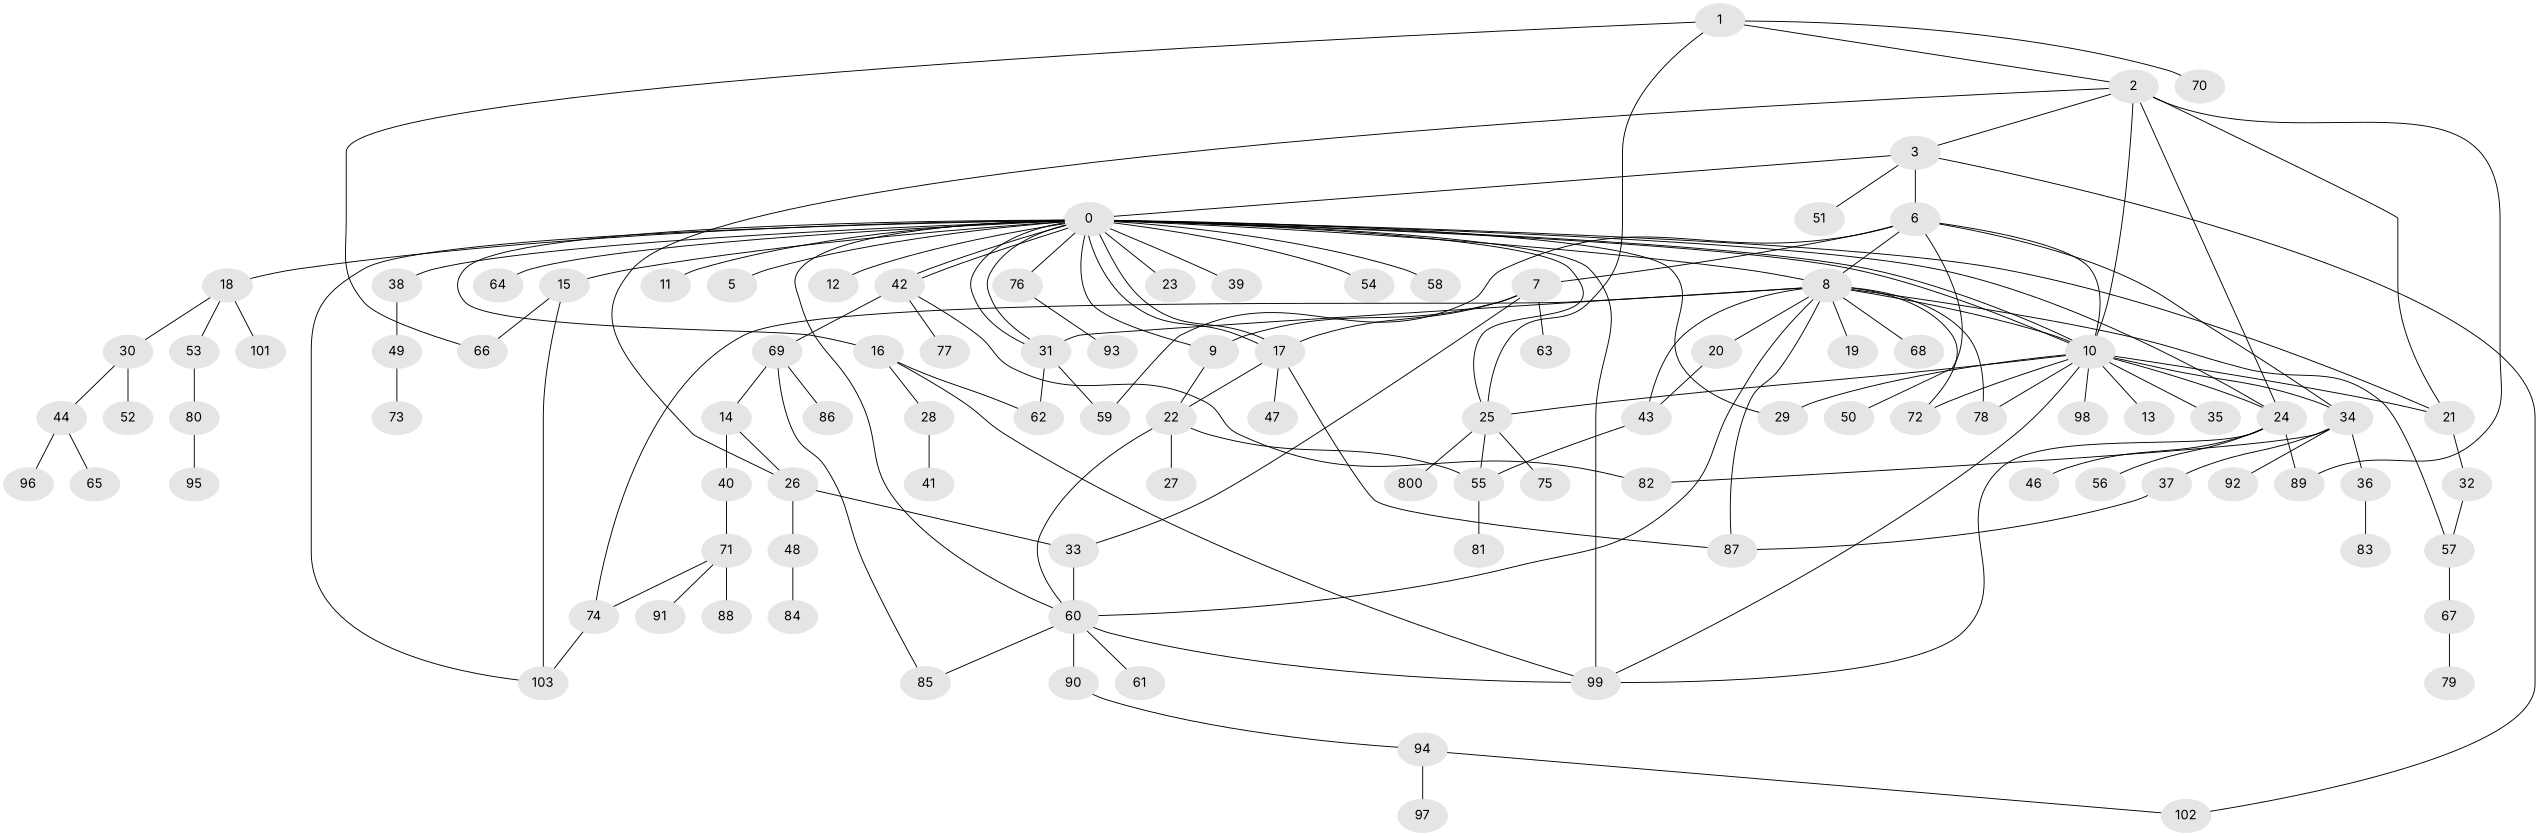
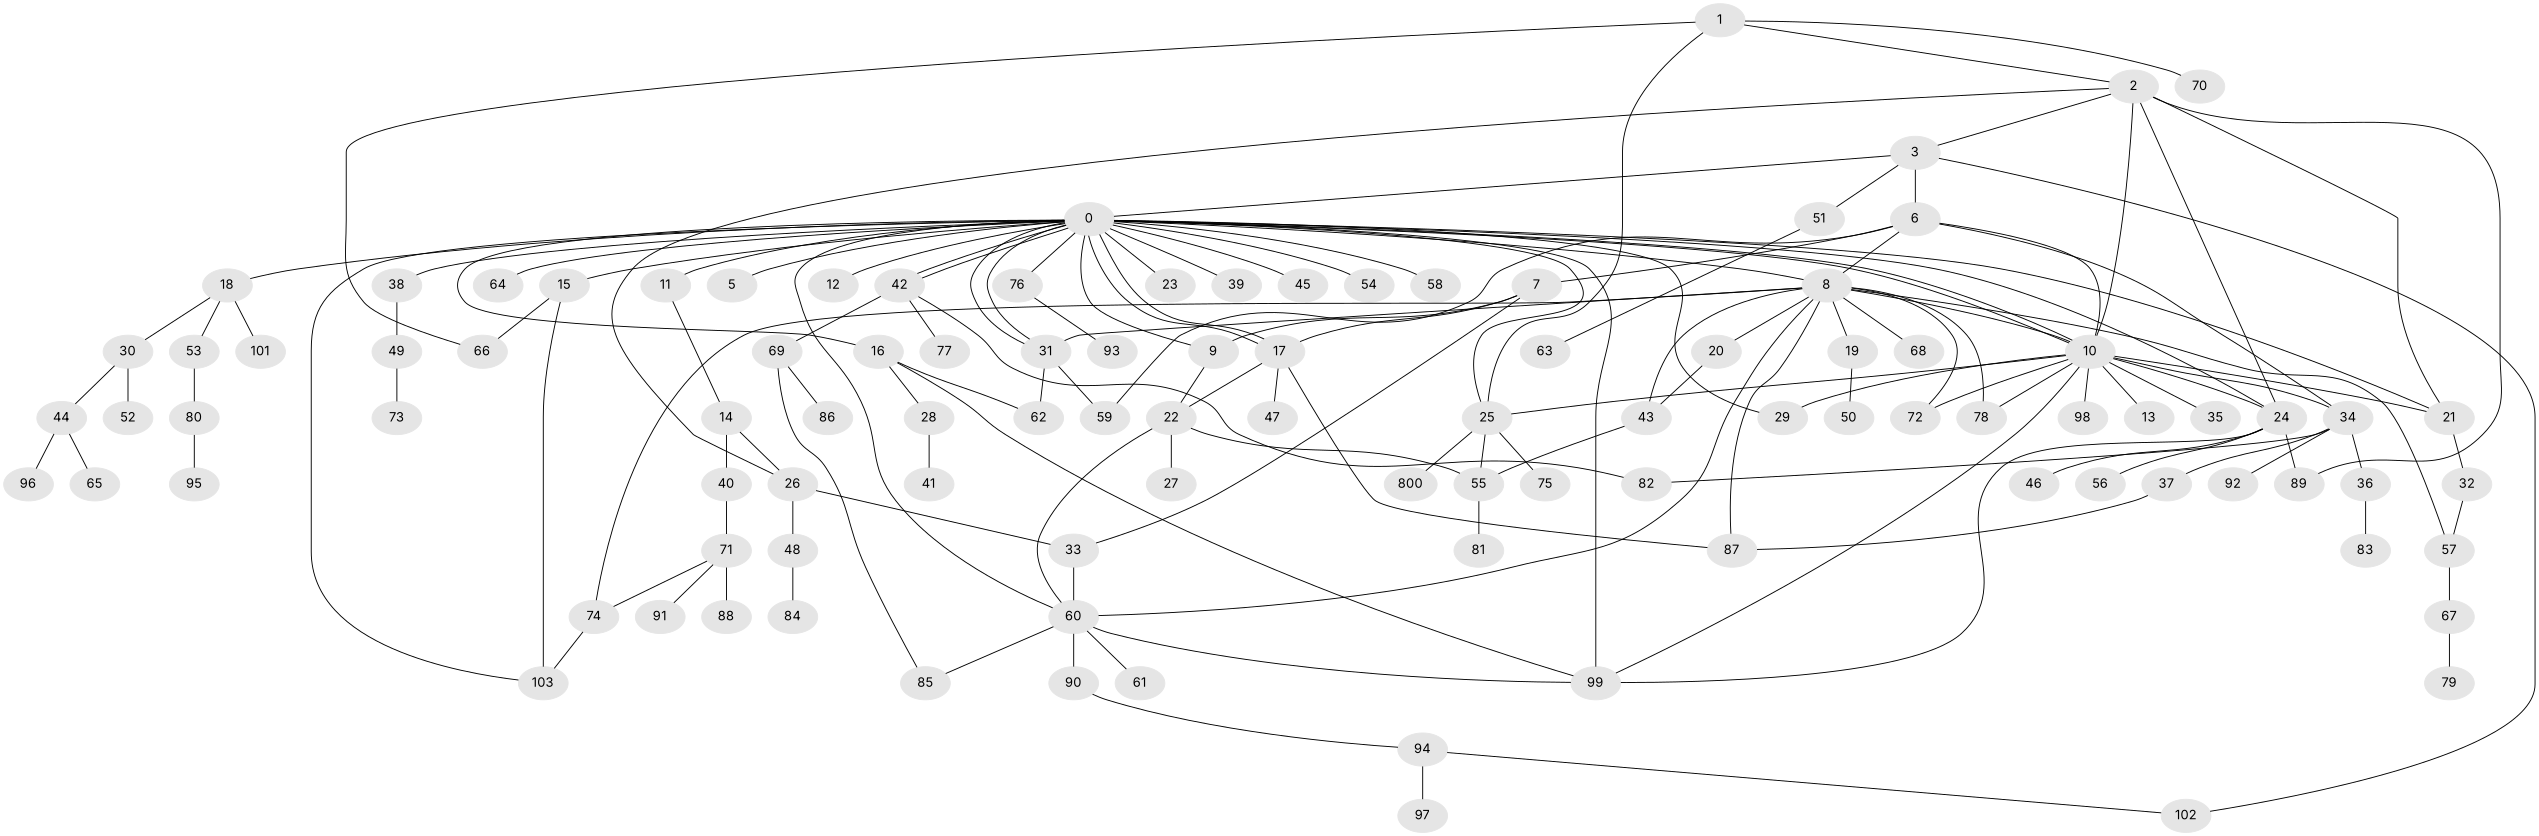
none -> (1303, 285)
(1542, 325) -> (1688, 283)
(1961, 338) -> (1851, 385)
(752, 385) -> (696, 352)
